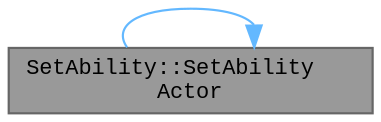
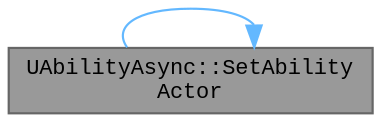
(191, 81) -> (191, 81)
